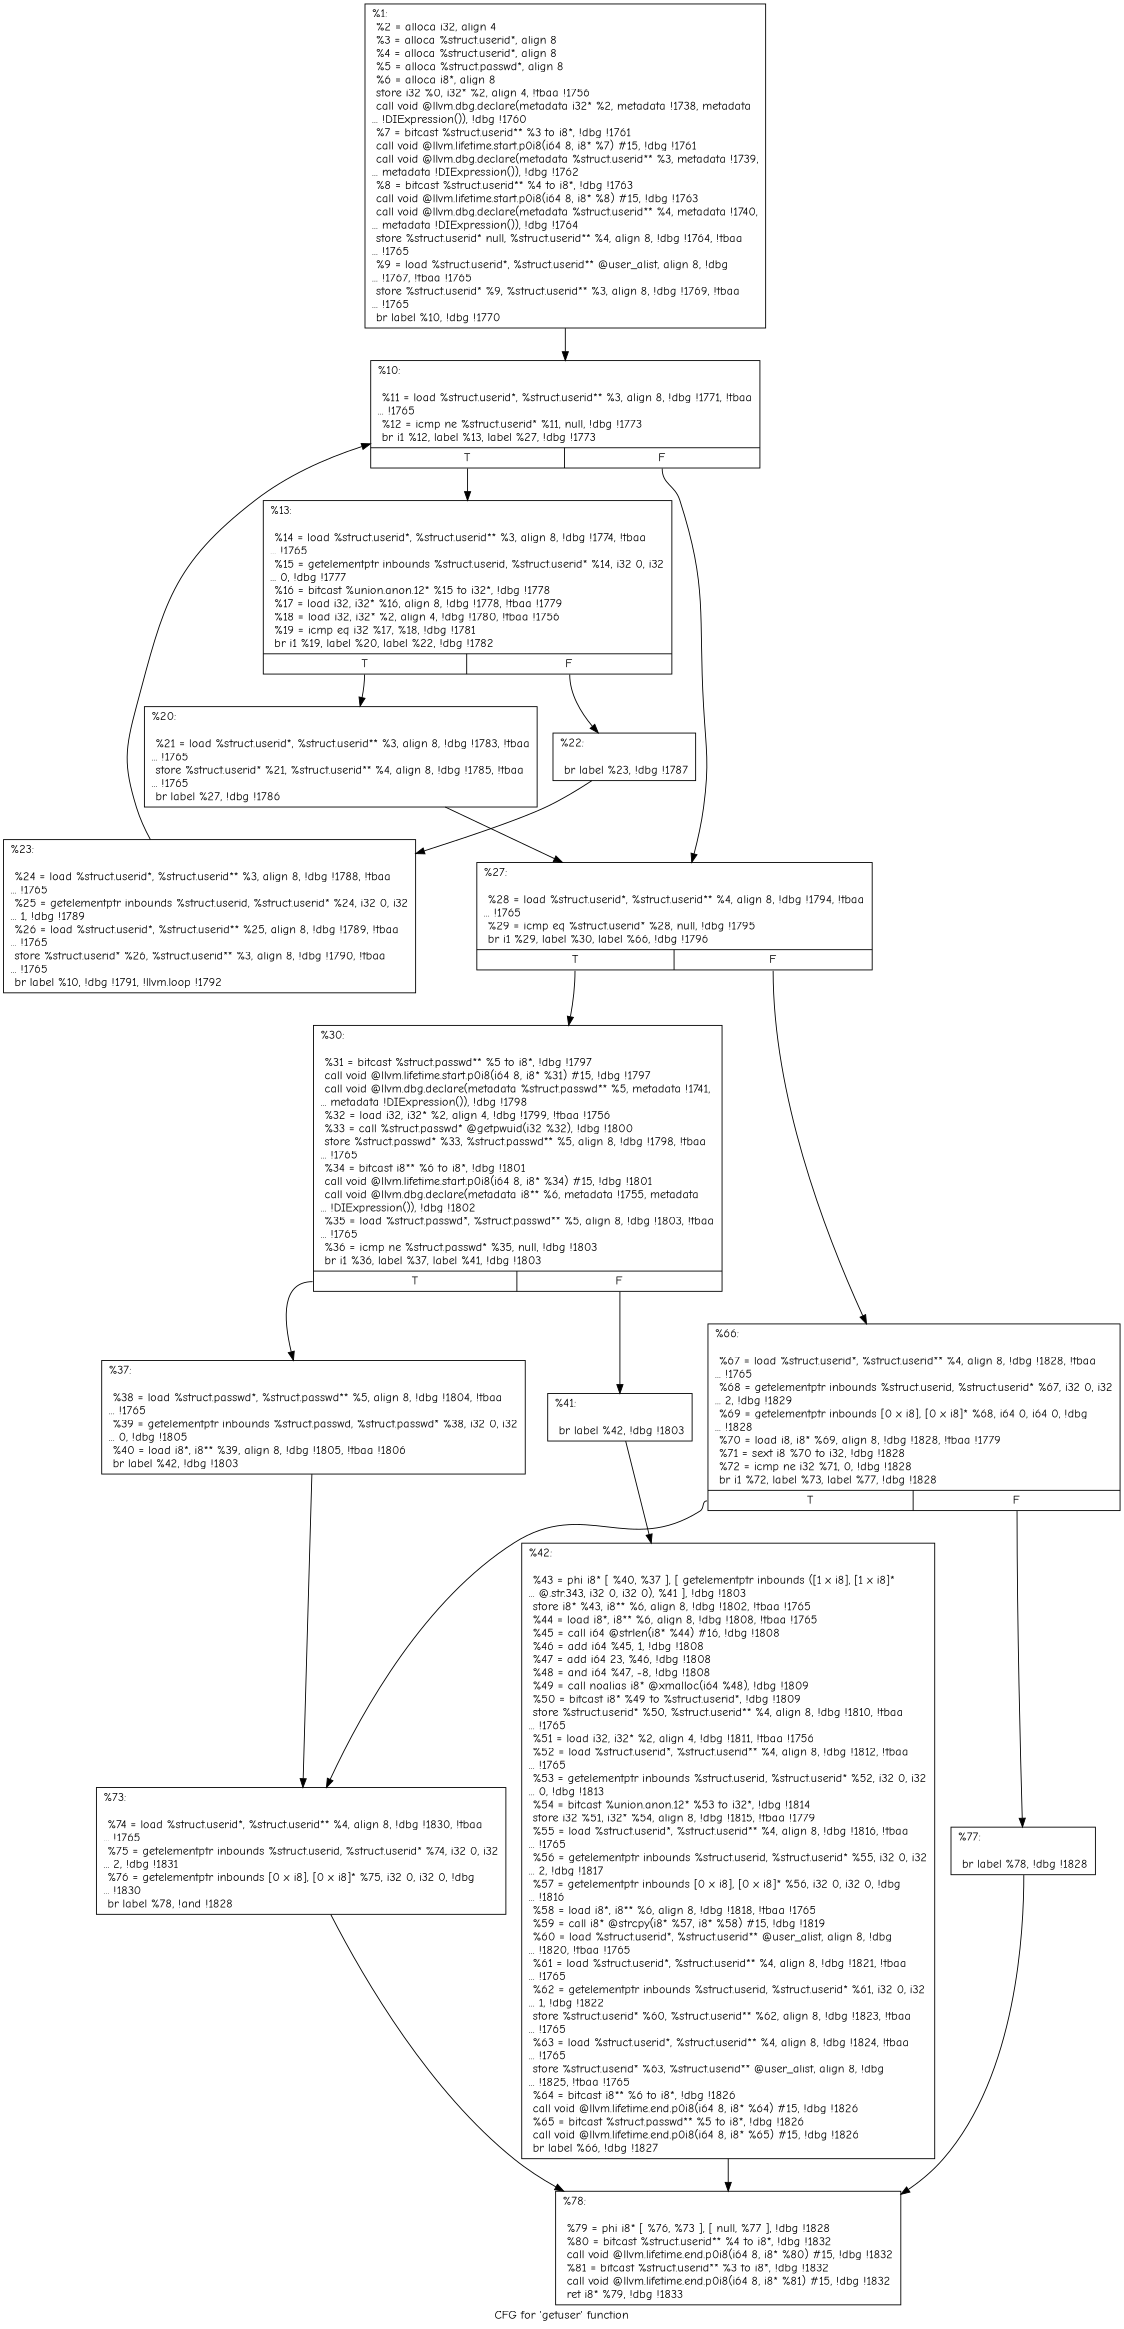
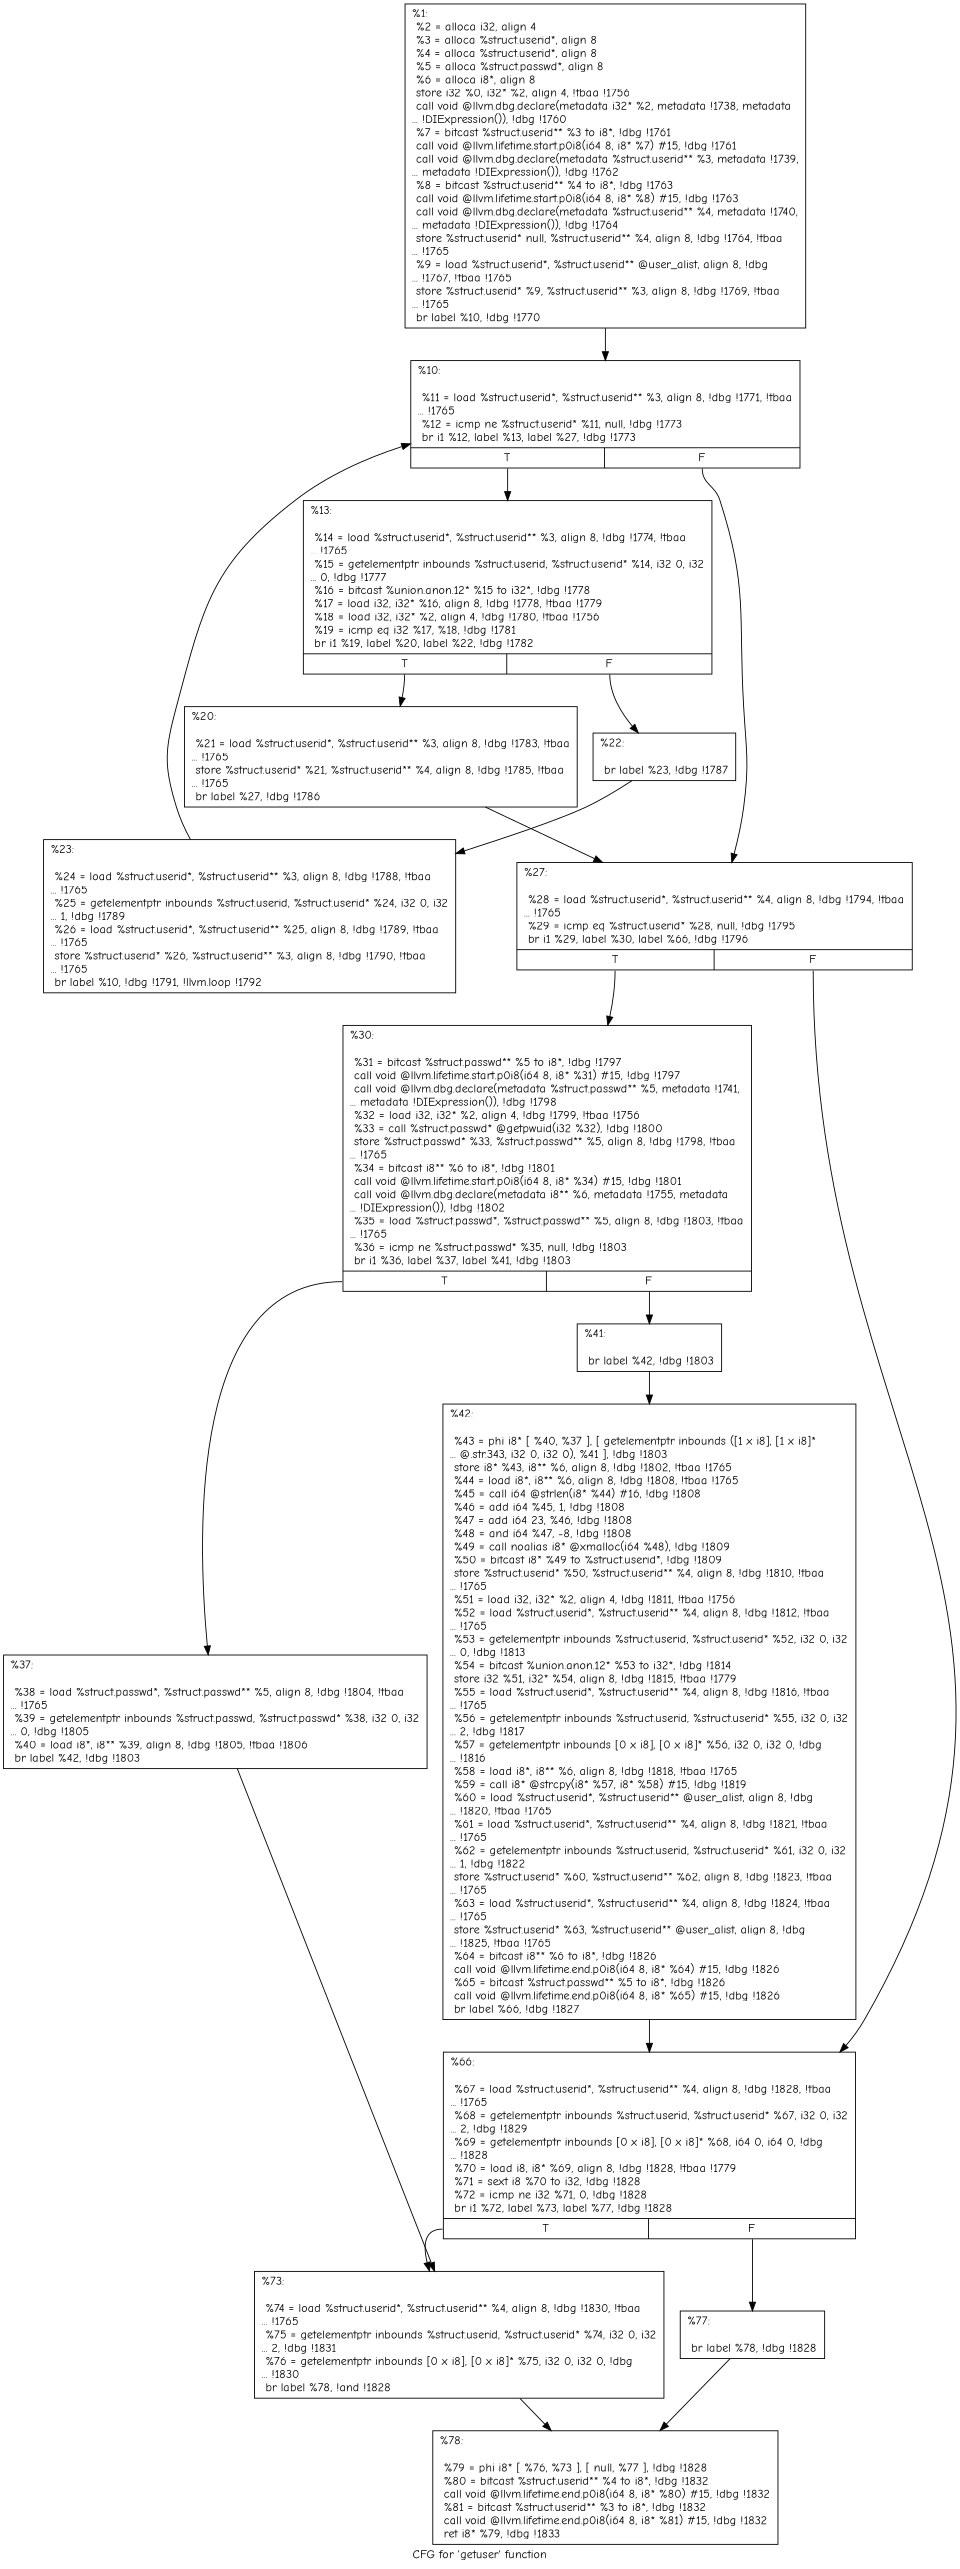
(728, 2171) -> (649, 2031)
